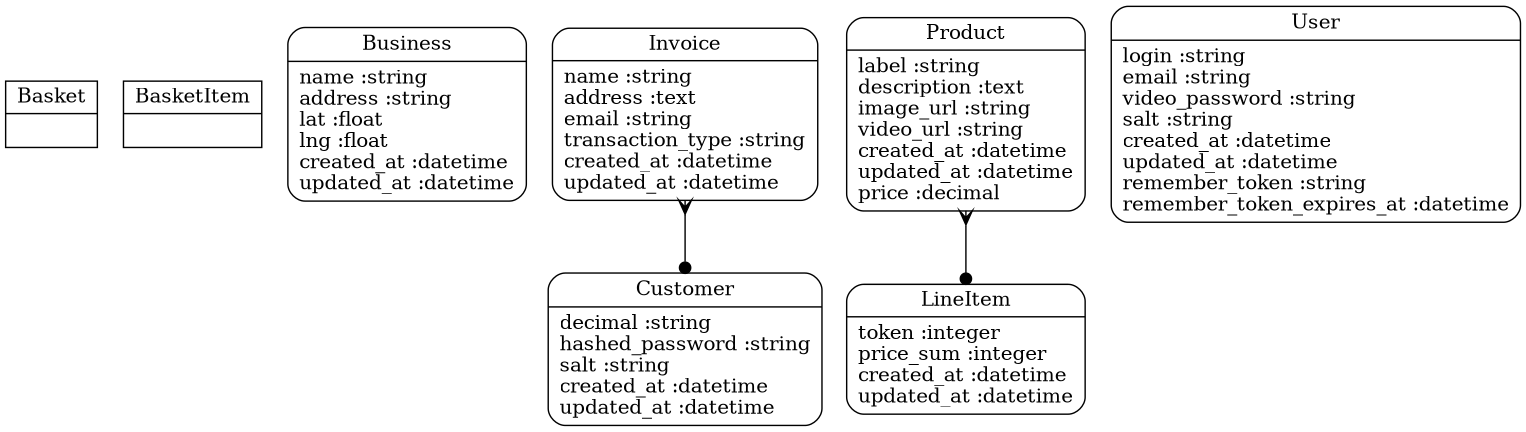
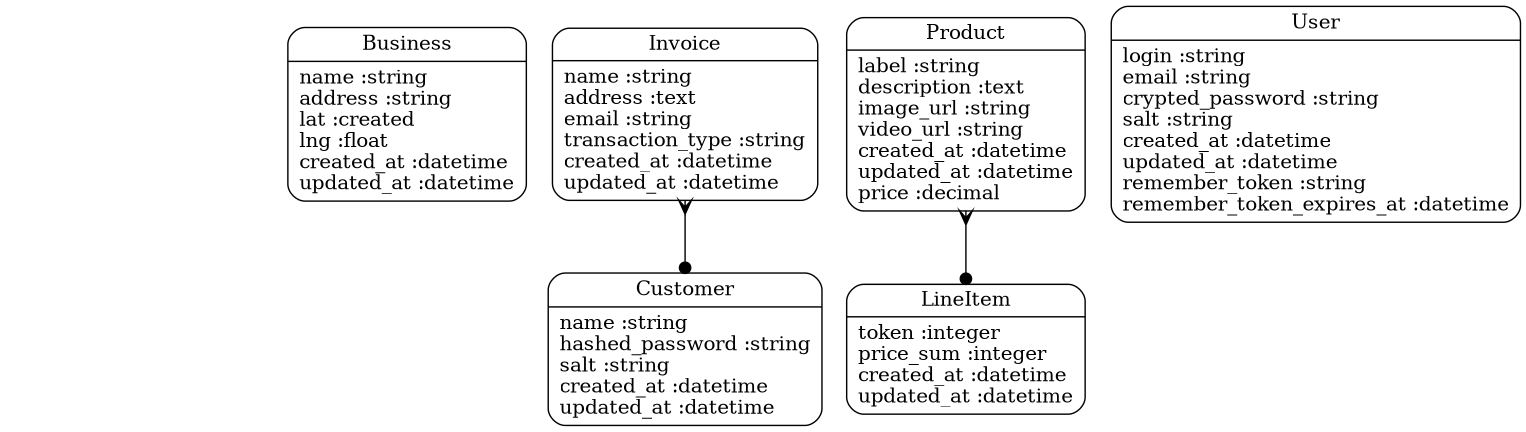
(1240, 99) -> (1251, 99)
(52, 114) -> none
(193, 114) -> none
(341, 120) -> (357, 120)
(636, 323) -> (624, 323)
